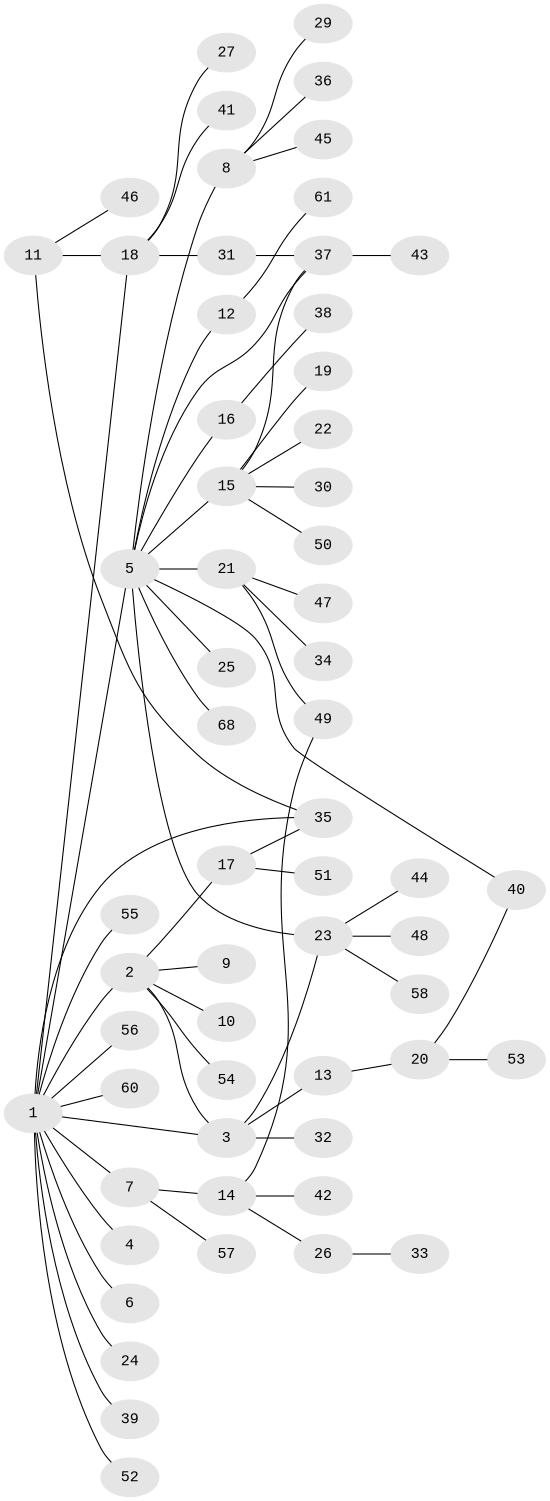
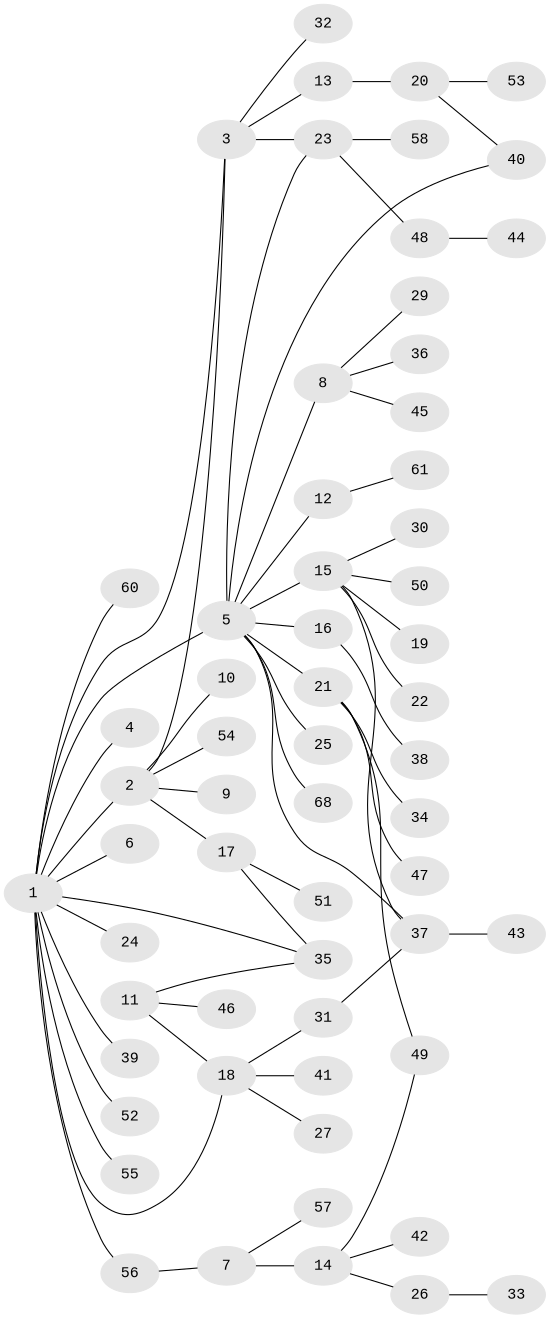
(371, 907) -> (468, 238)
(82, 1150) -> (178, 1270)
